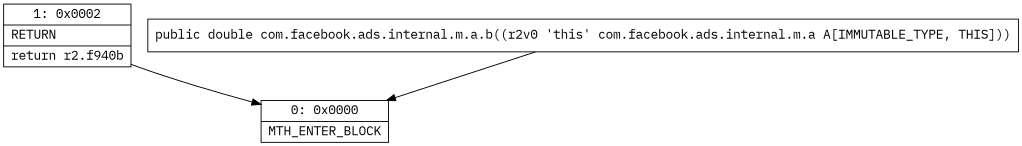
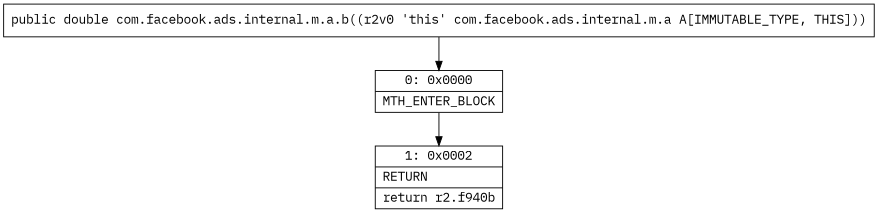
(191, 84) -> (439, 125)
